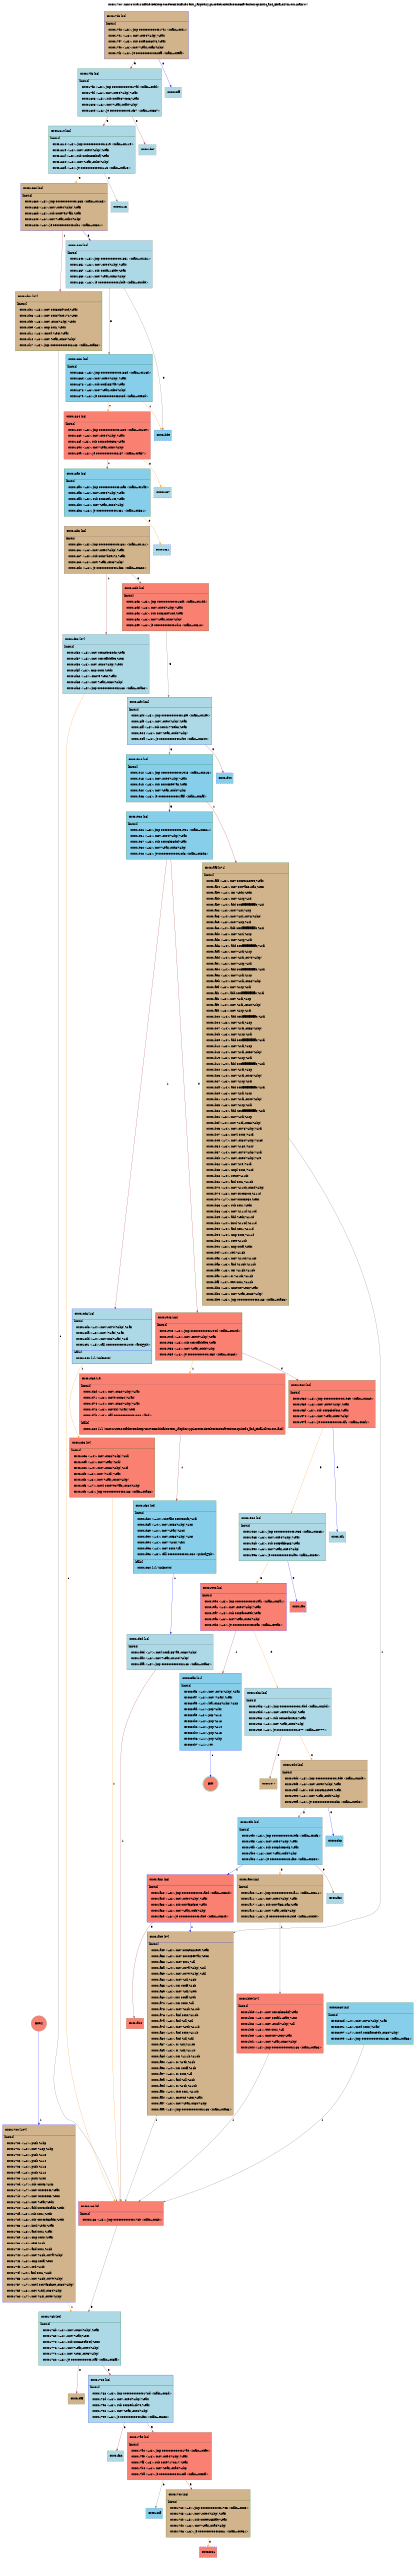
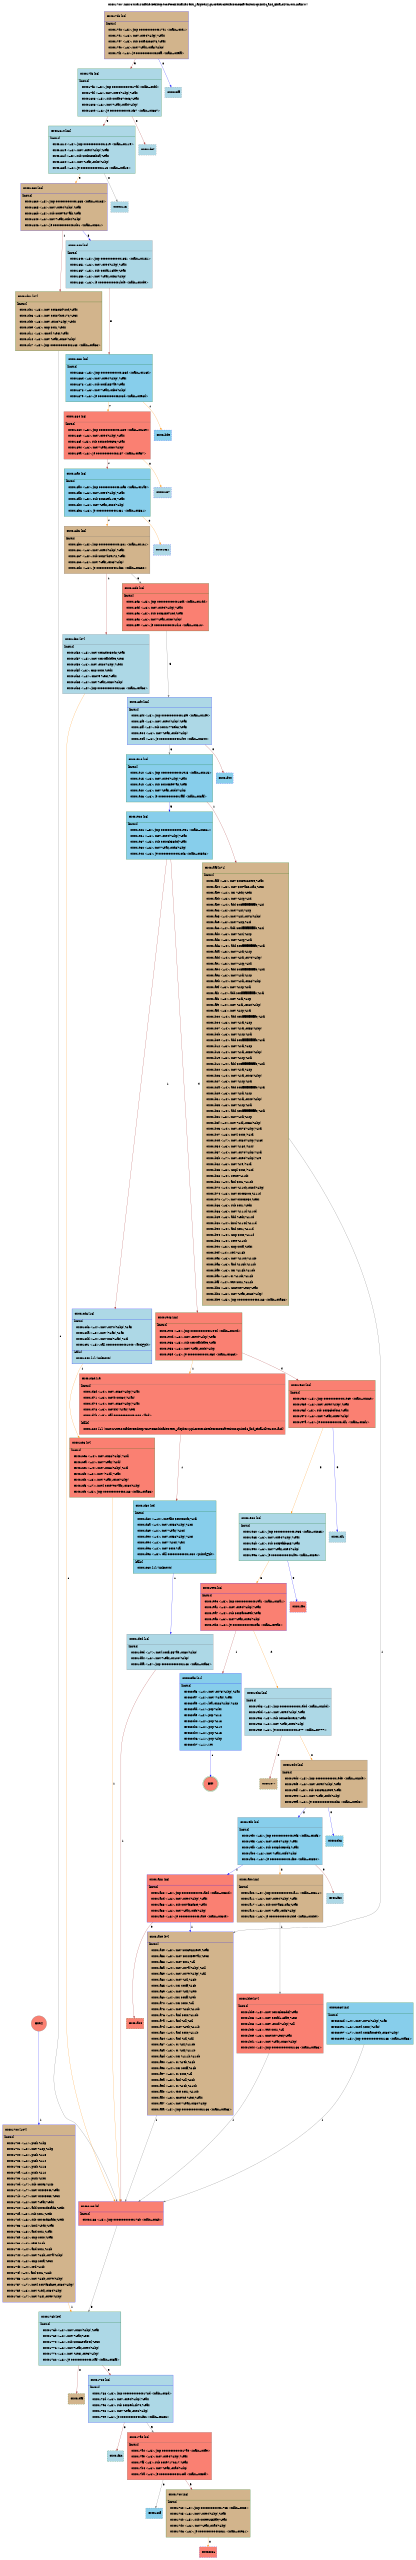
(154, 355) -> none
none -> (107, 520)
(303, 1812) -> (303, 1812)
